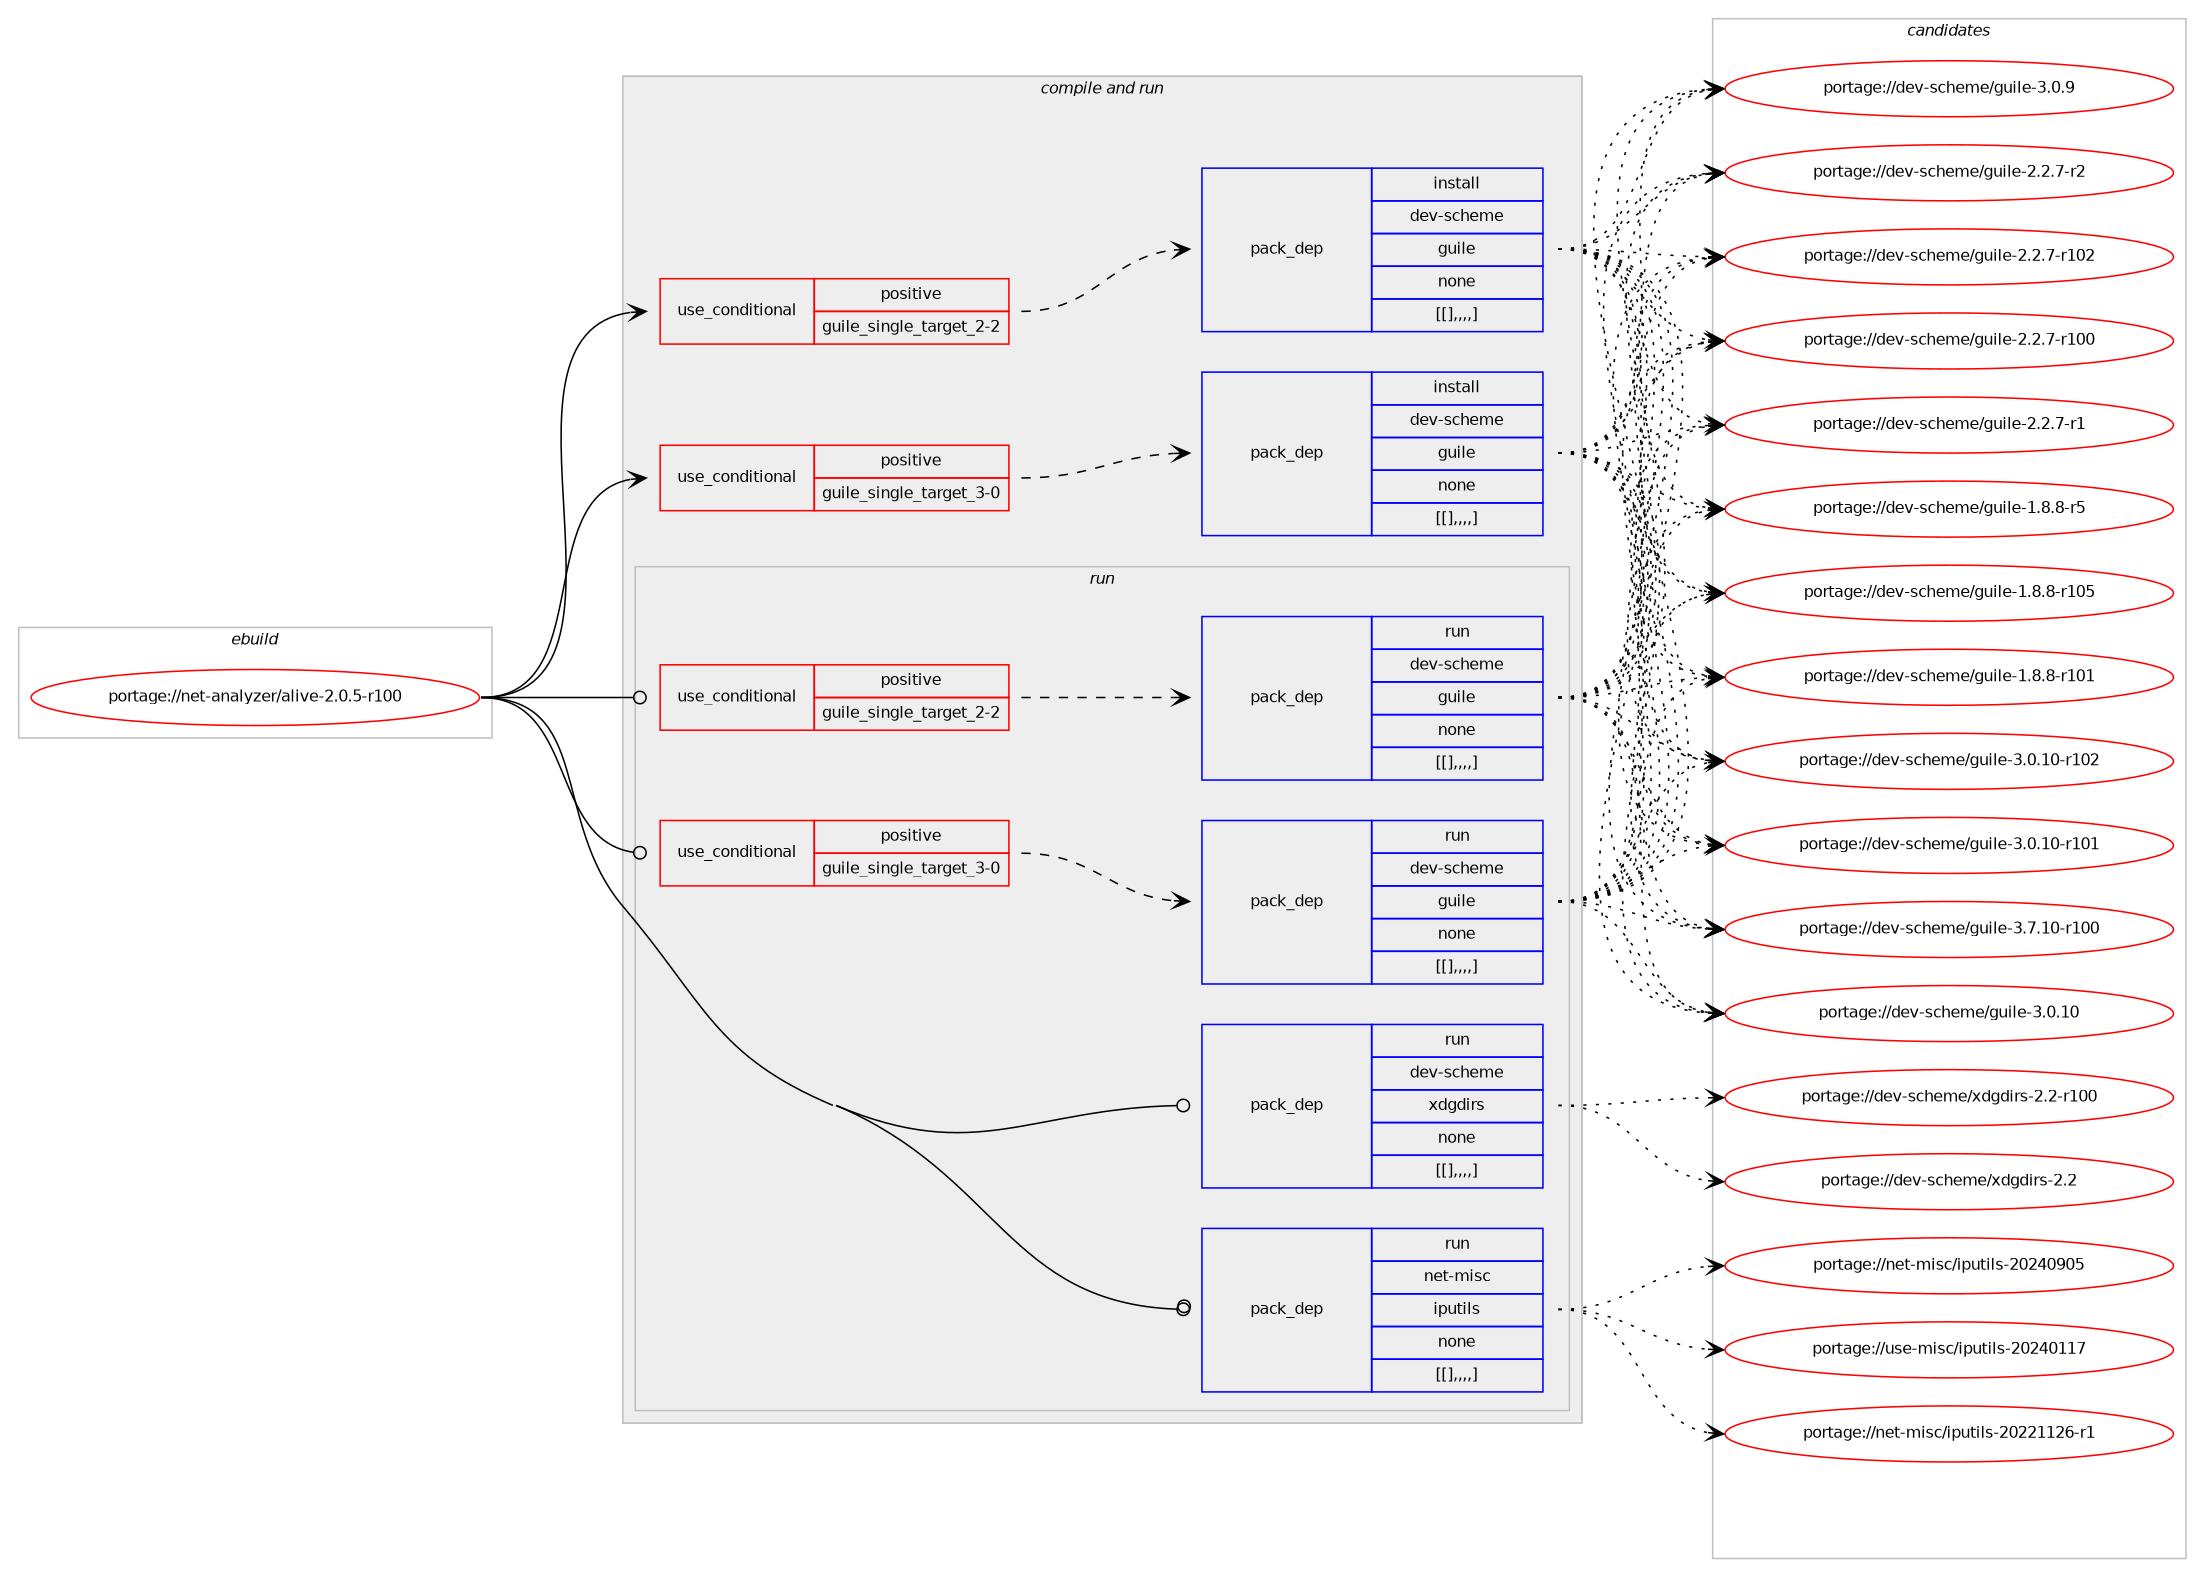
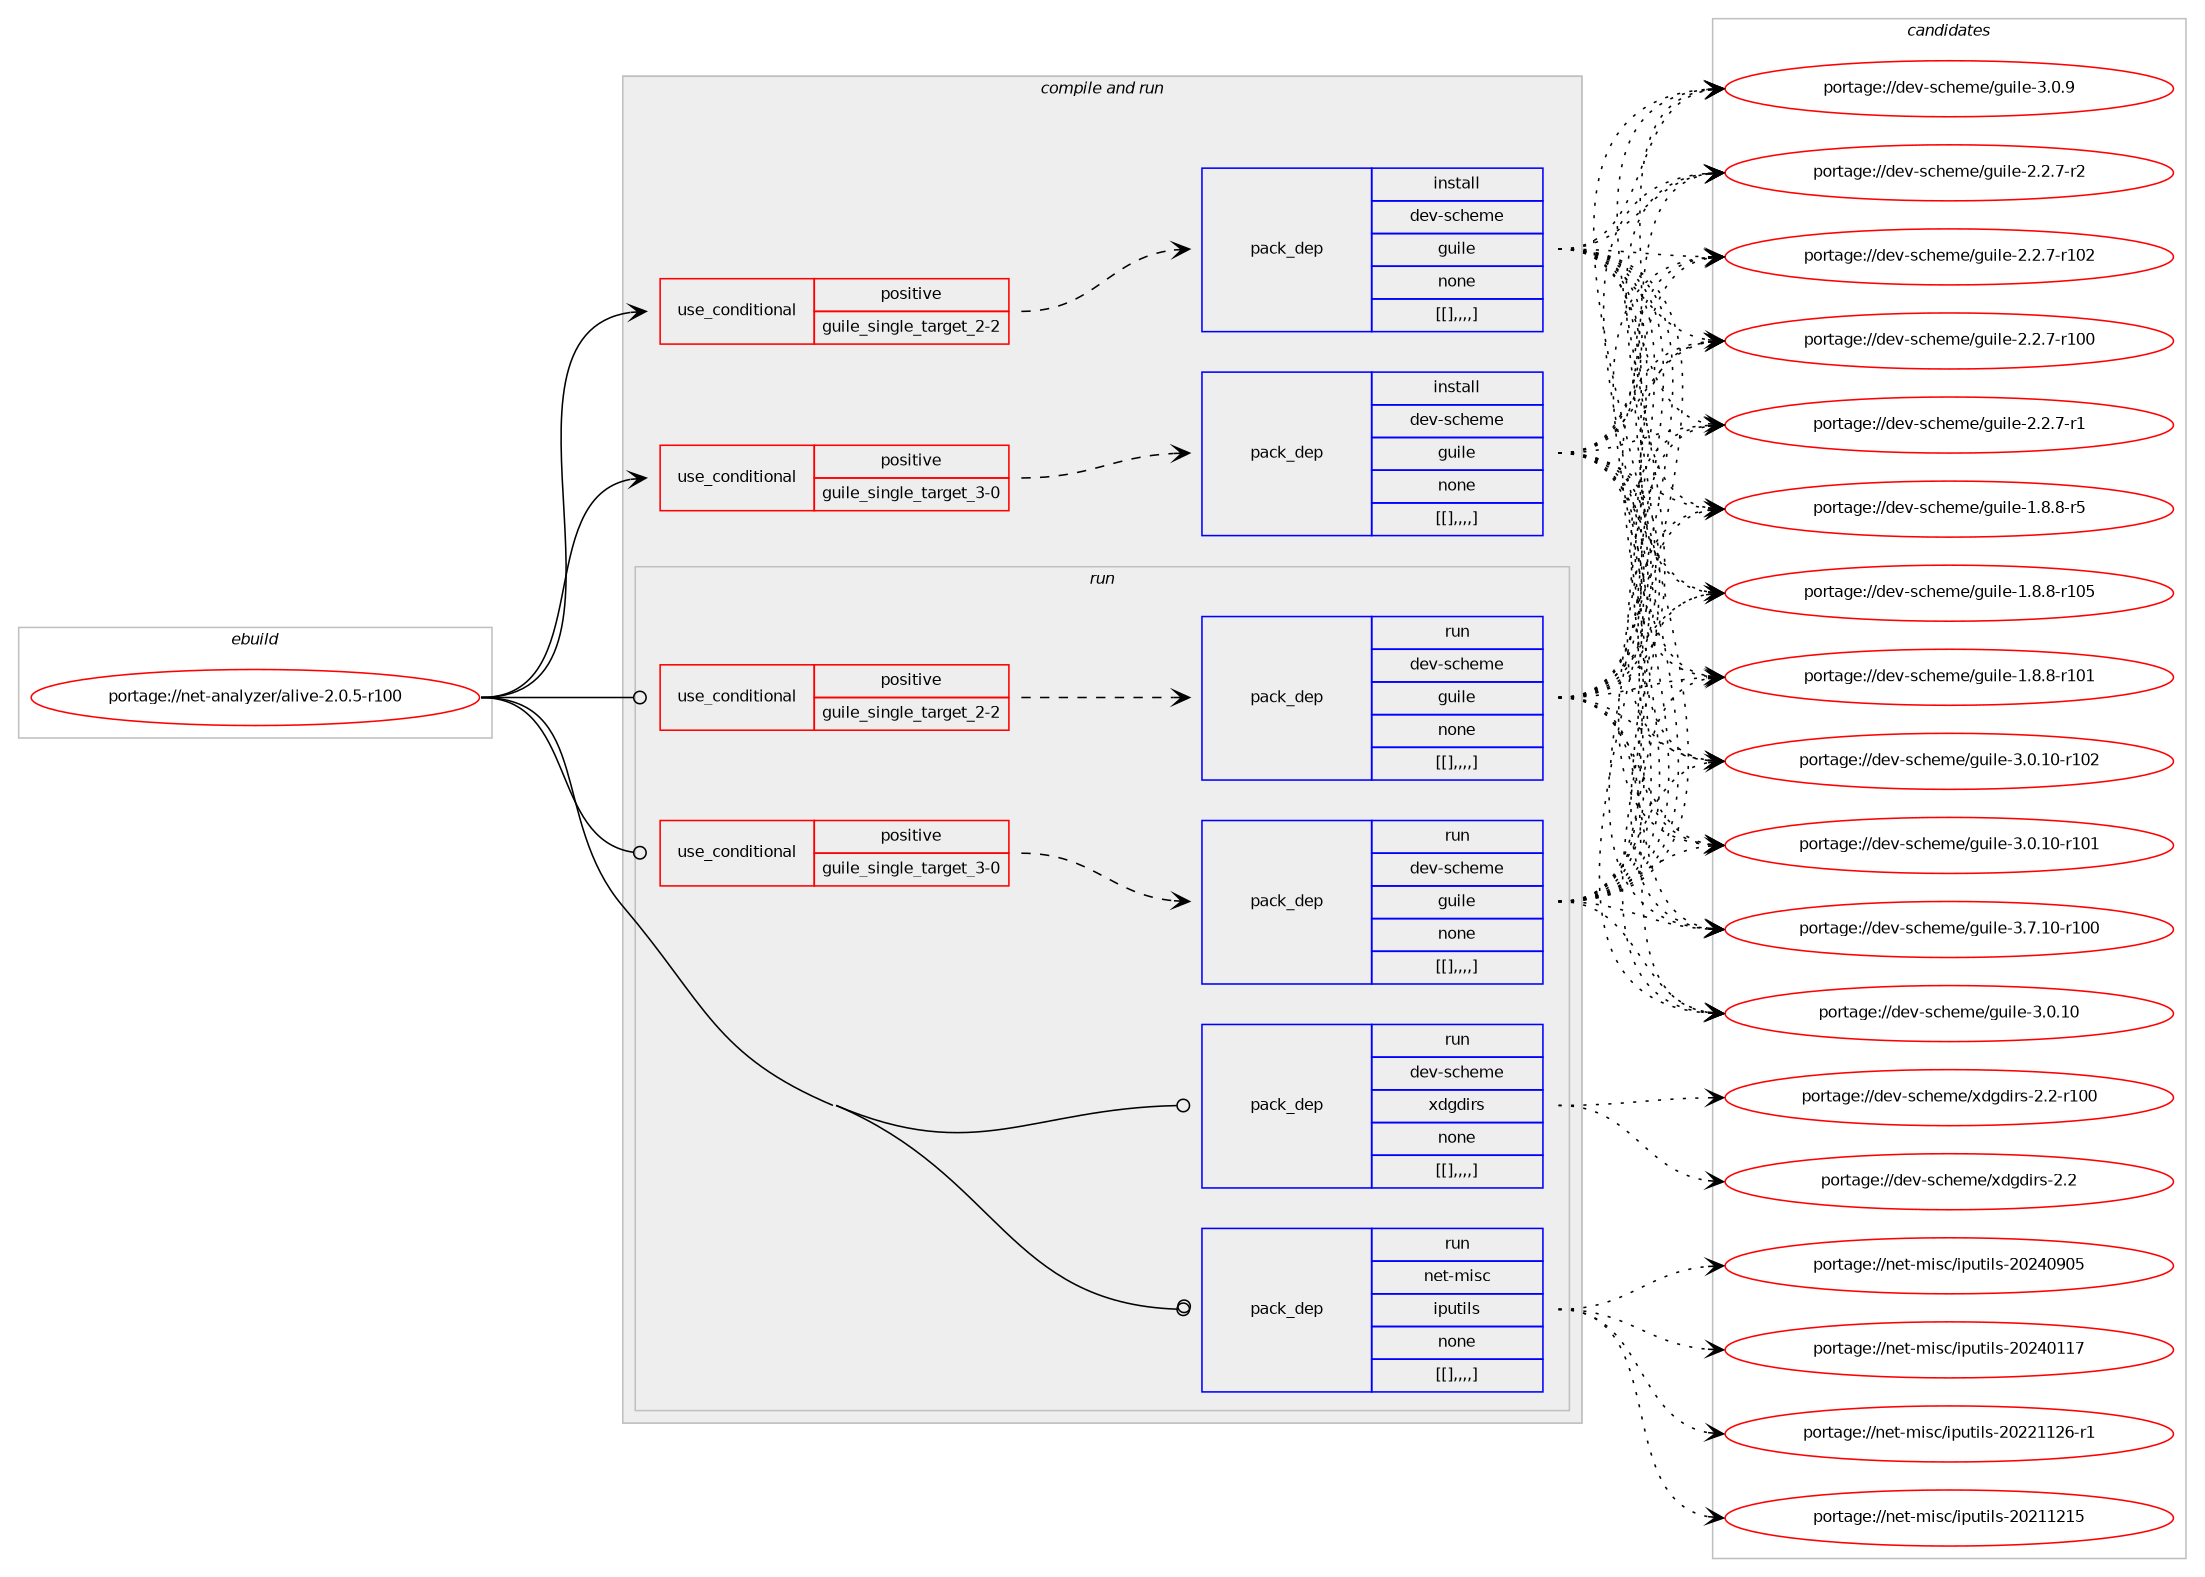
(1949, 1350) -> (1949, 1350)
none -> (1949, 1518)
